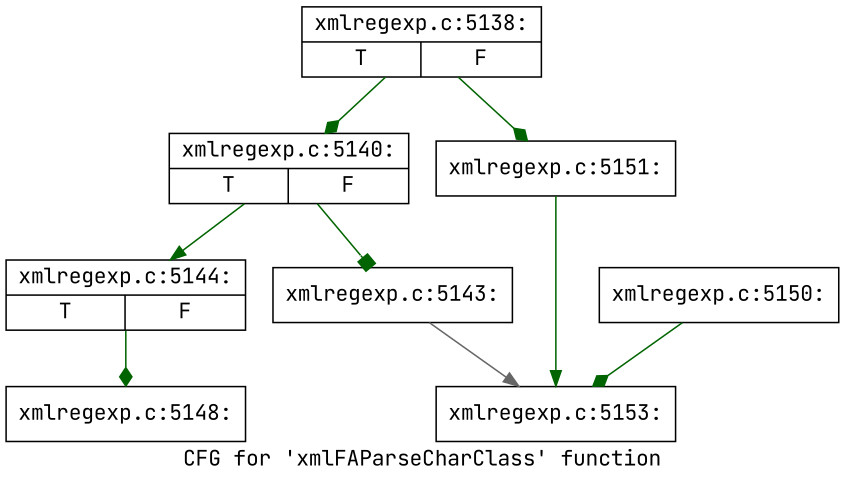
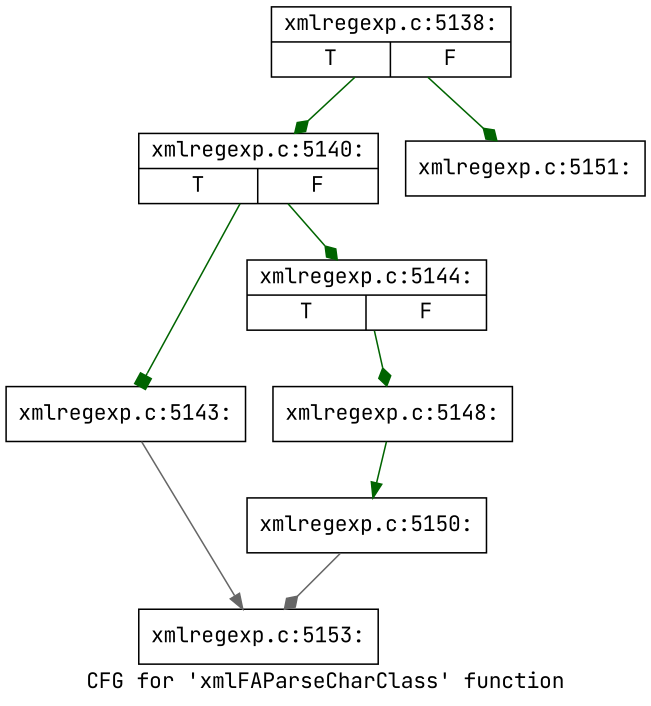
(214, 227) -> (306, 225)
(556, 283) -> none
(645, 349) -> (319, 575)
none -> (381, 462)
